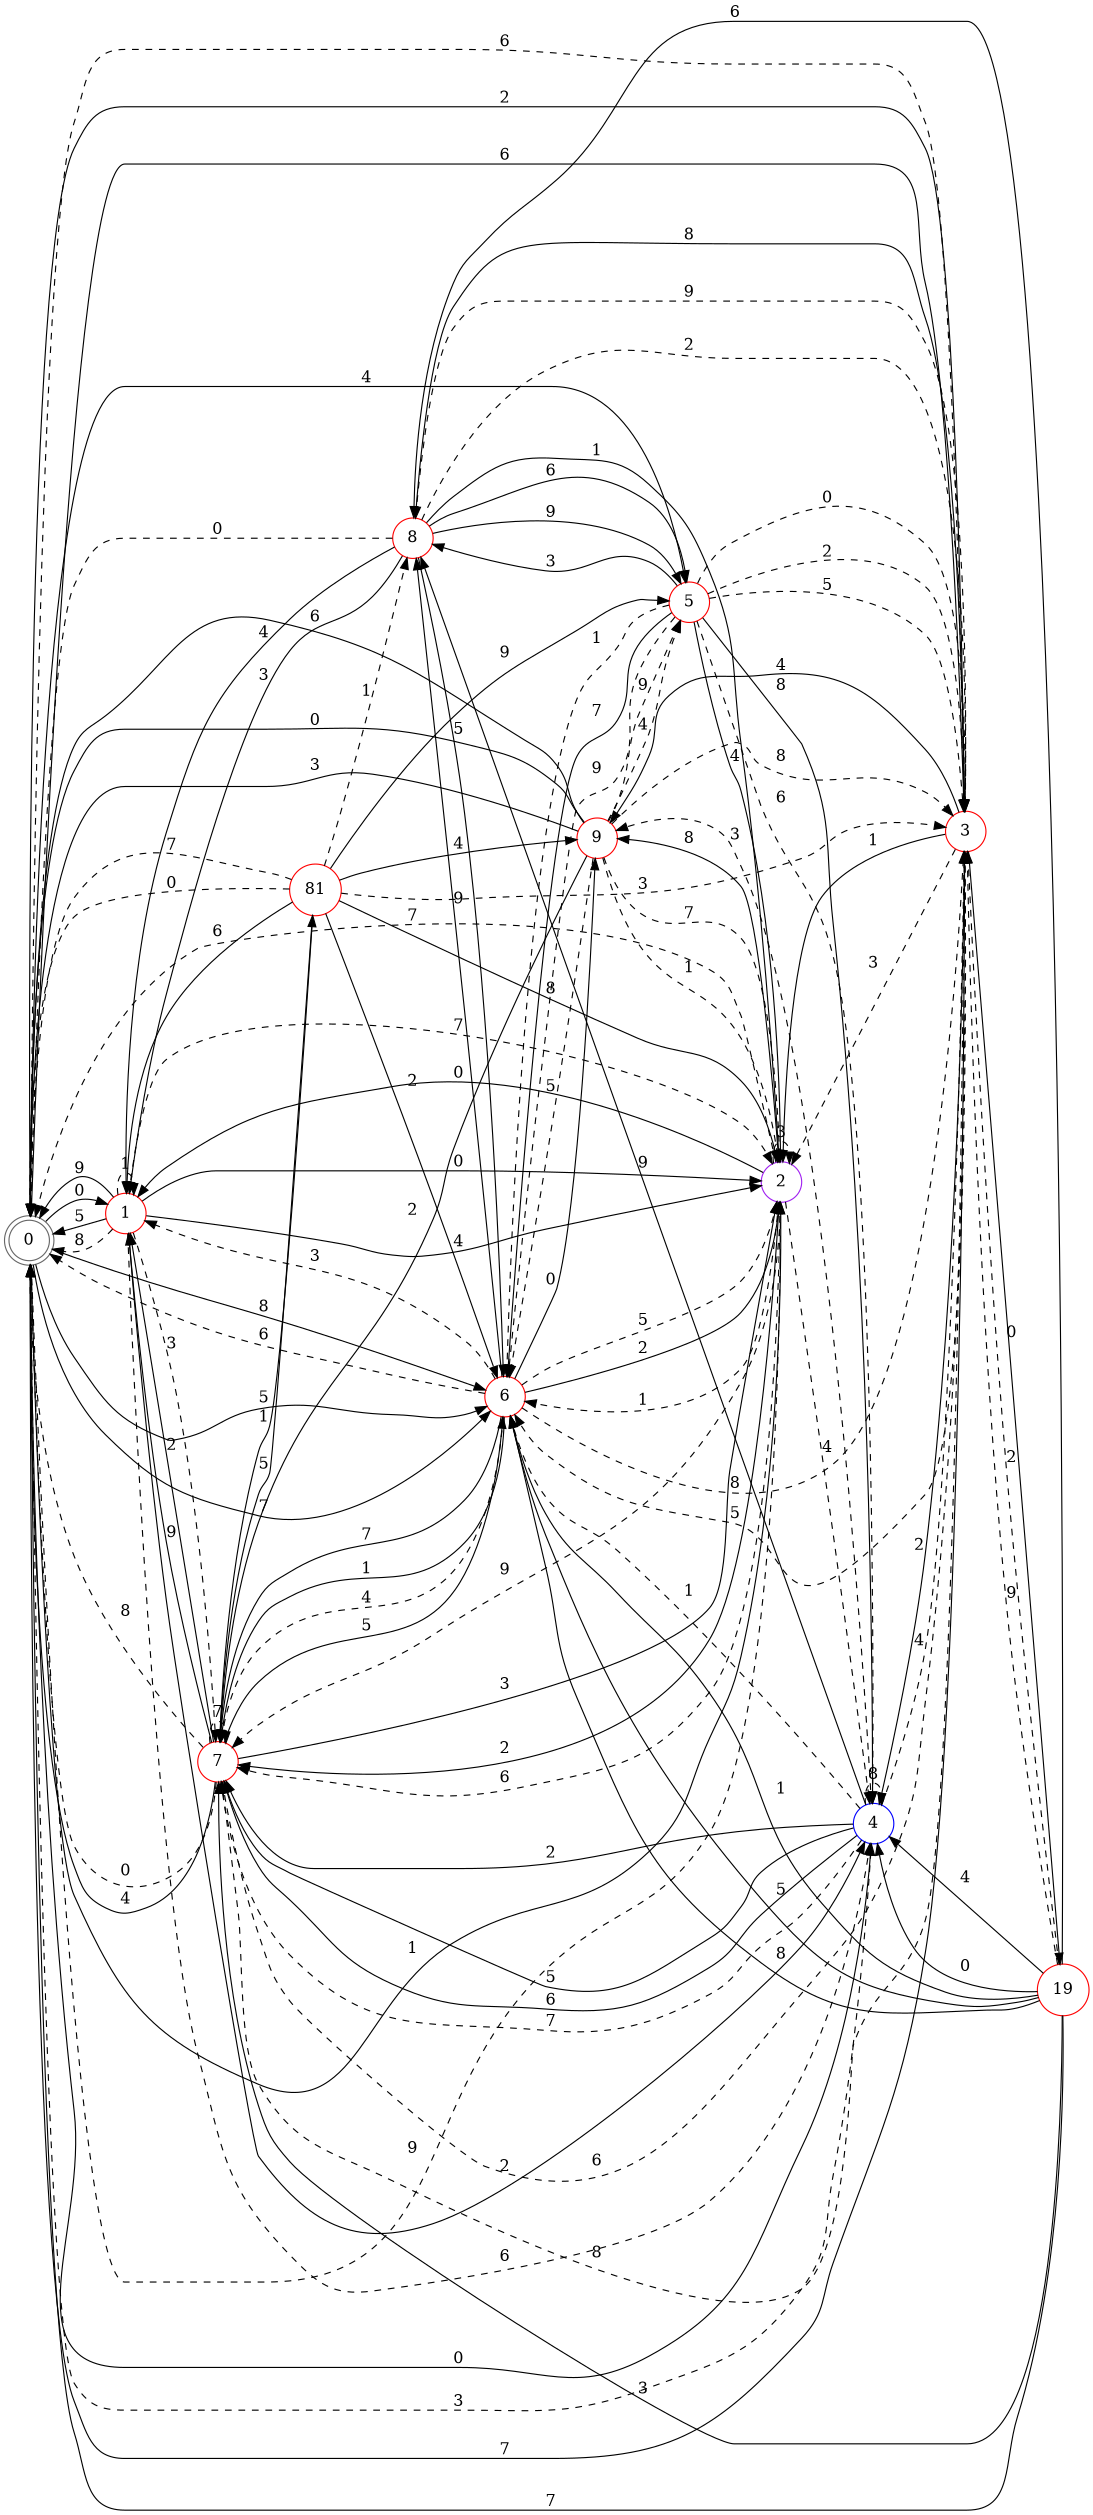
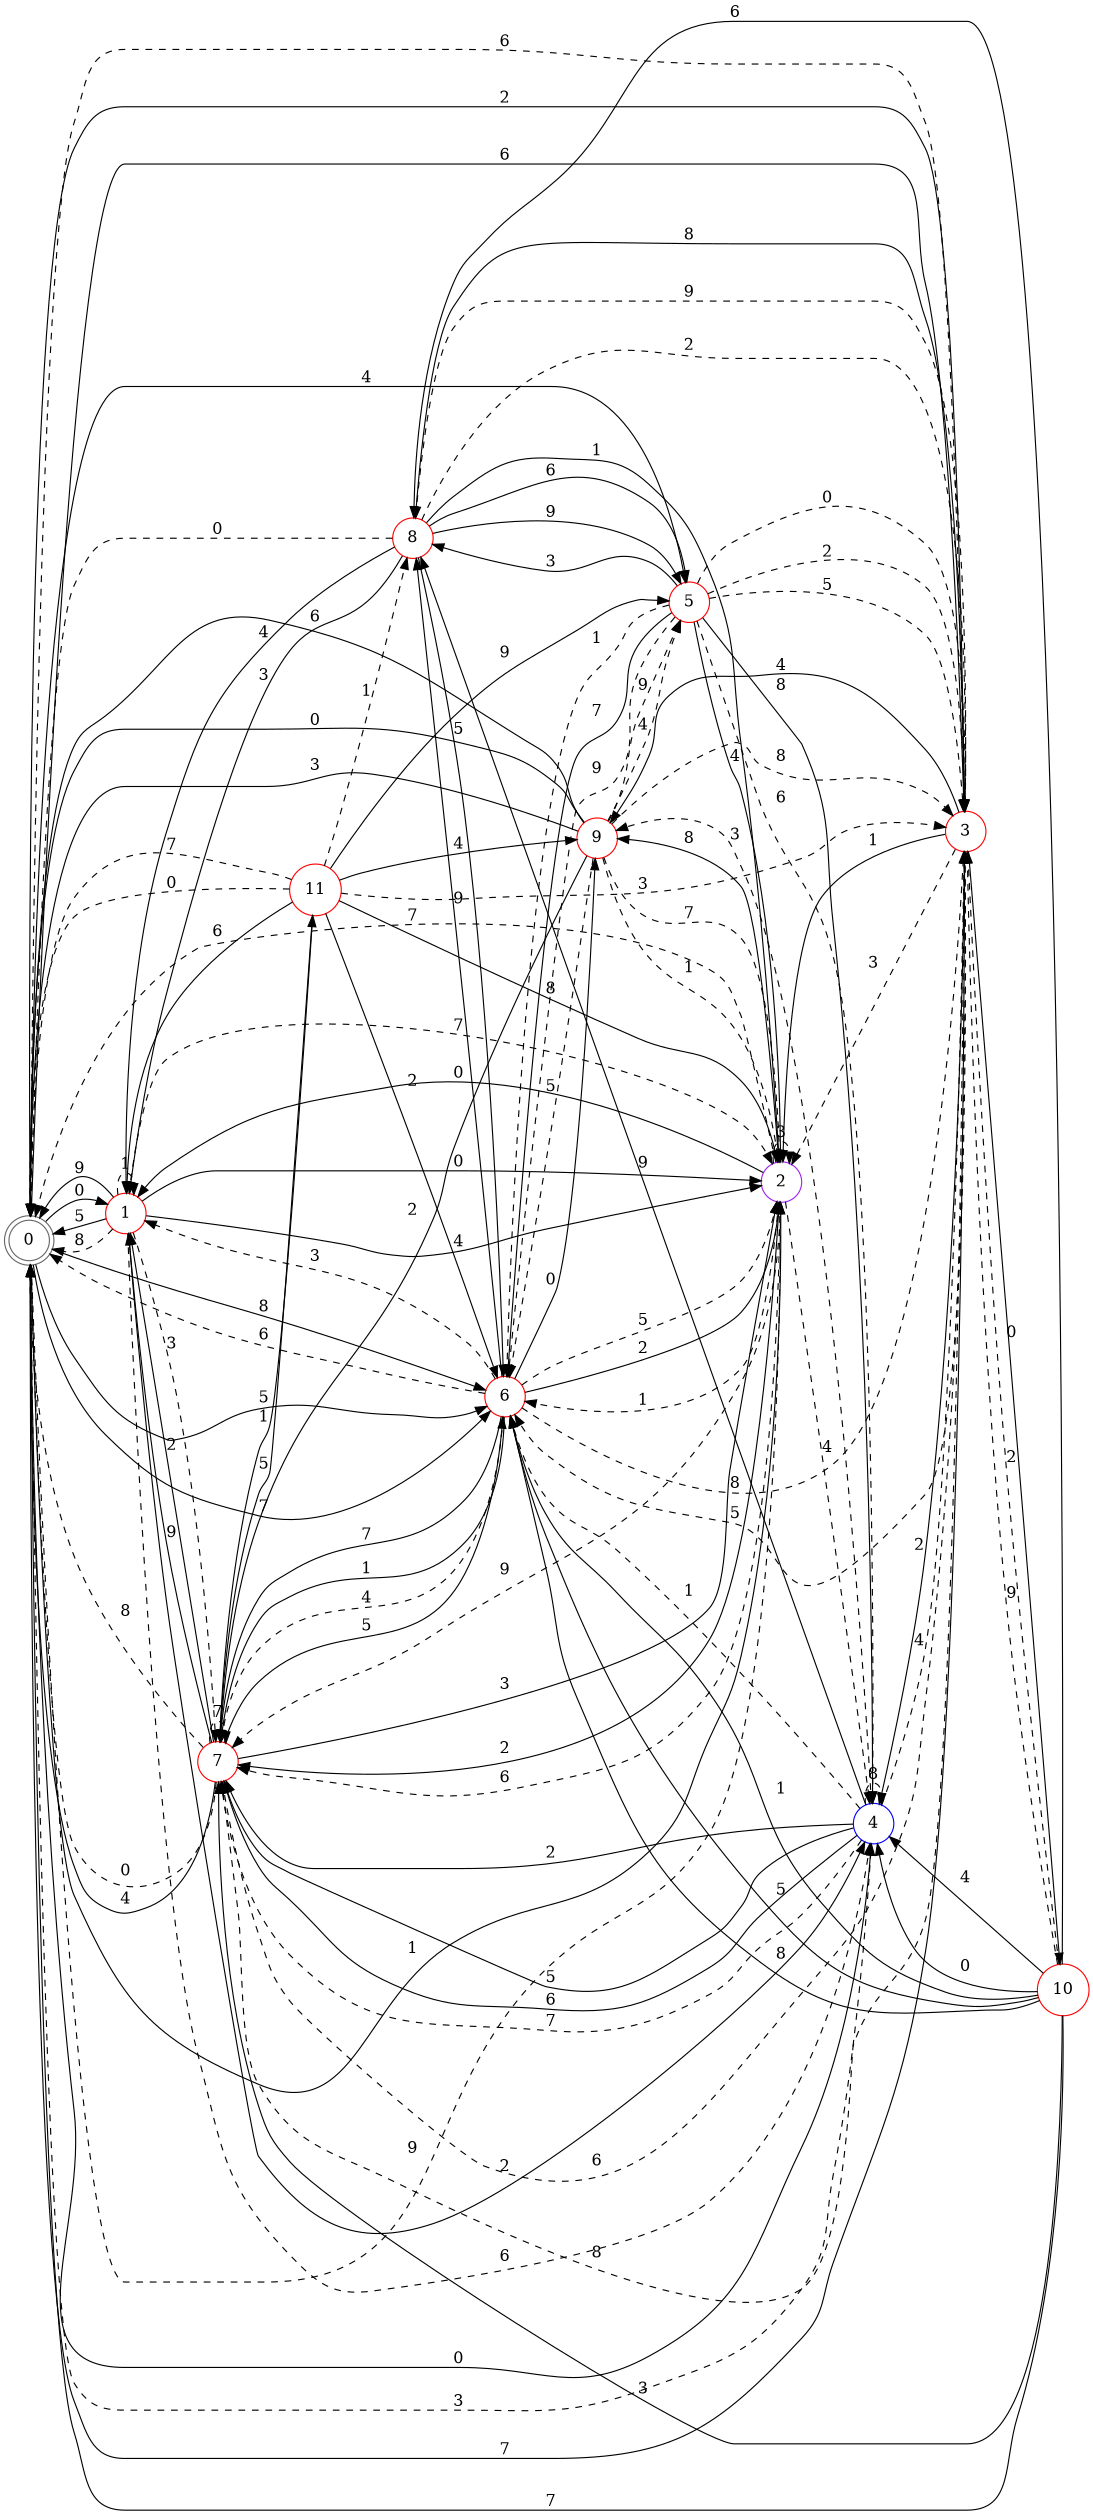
(315, 890) -> (315, 890)
(1063, 1990) -> (1063, 1990)
